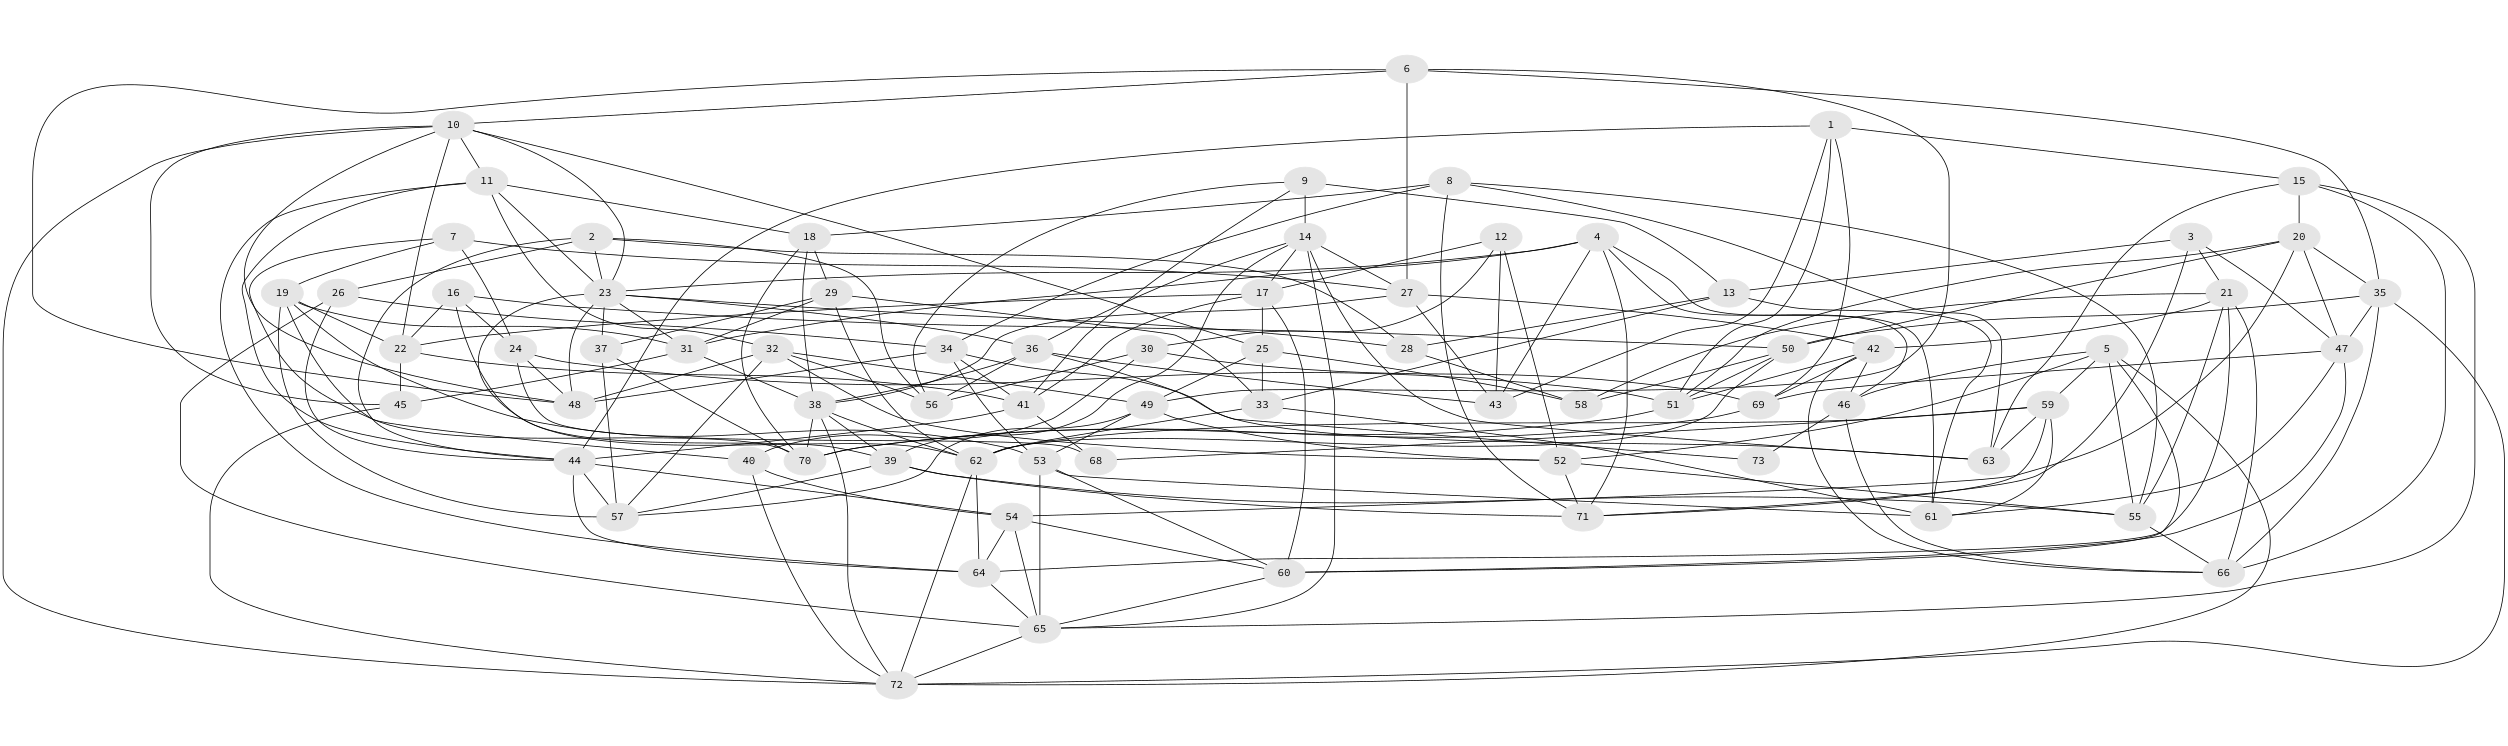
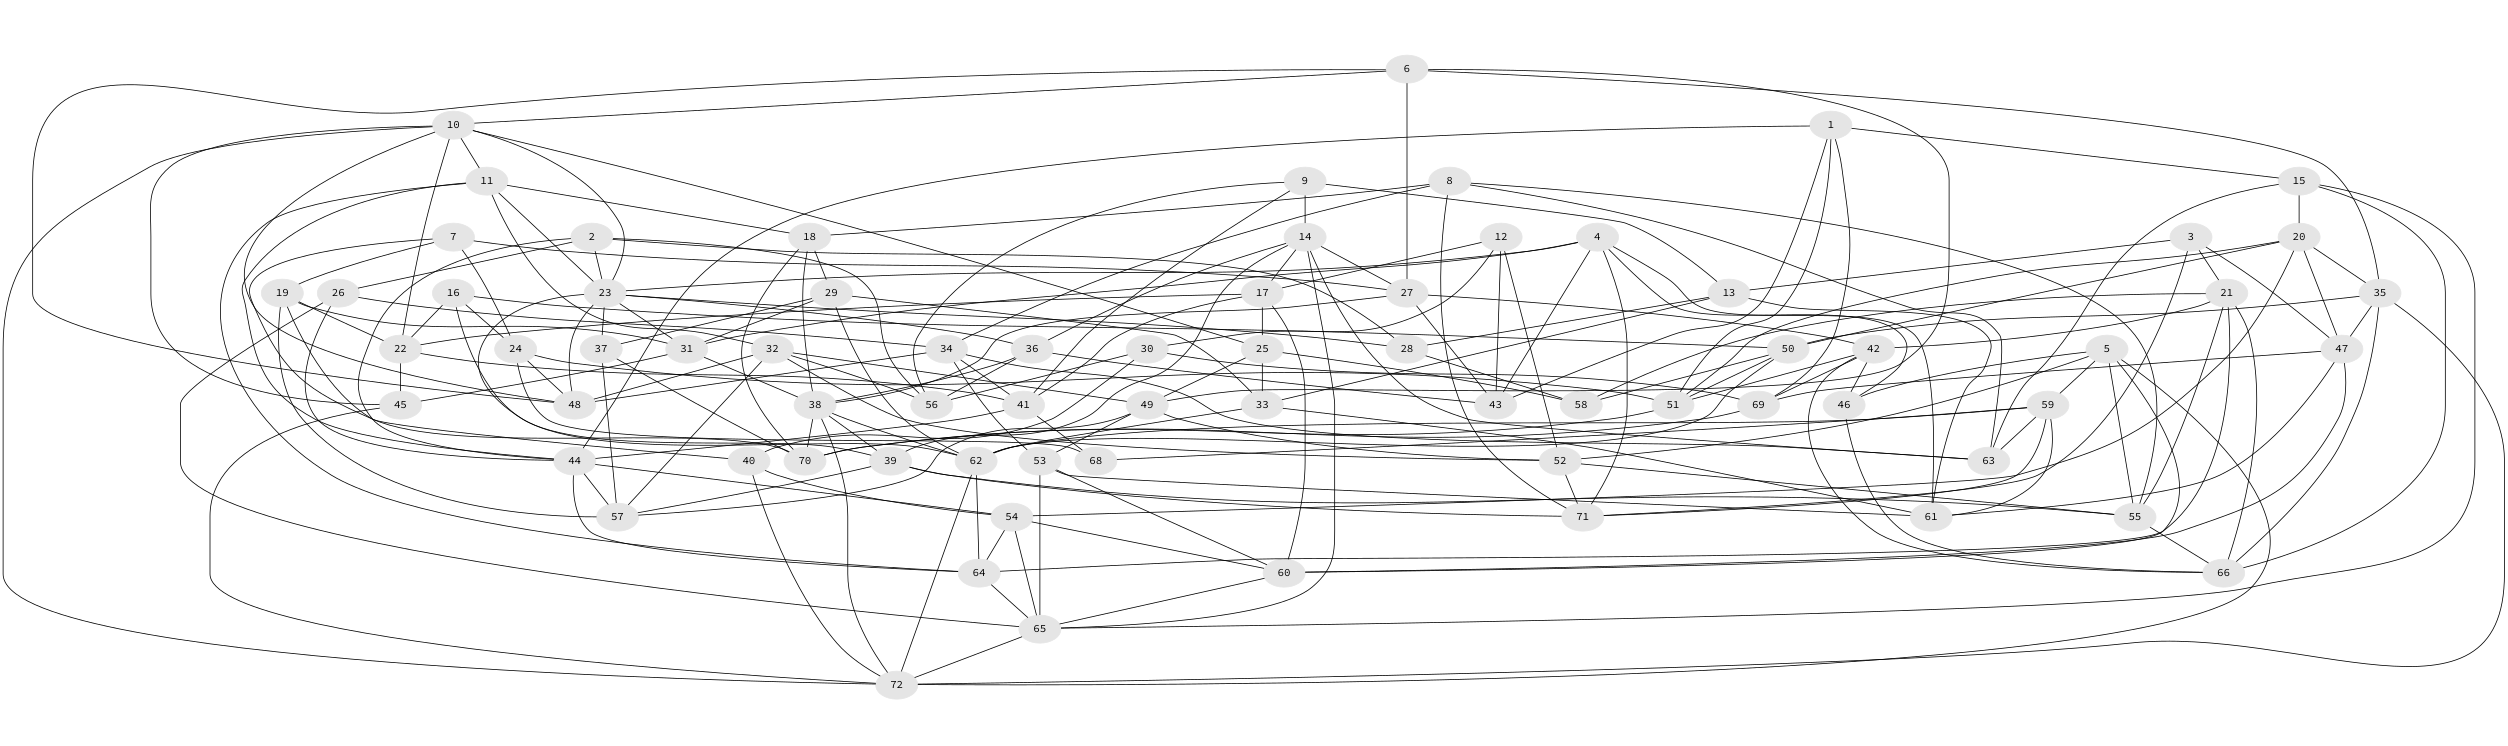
(494, 411) -> none
(1759, 461) -> none
